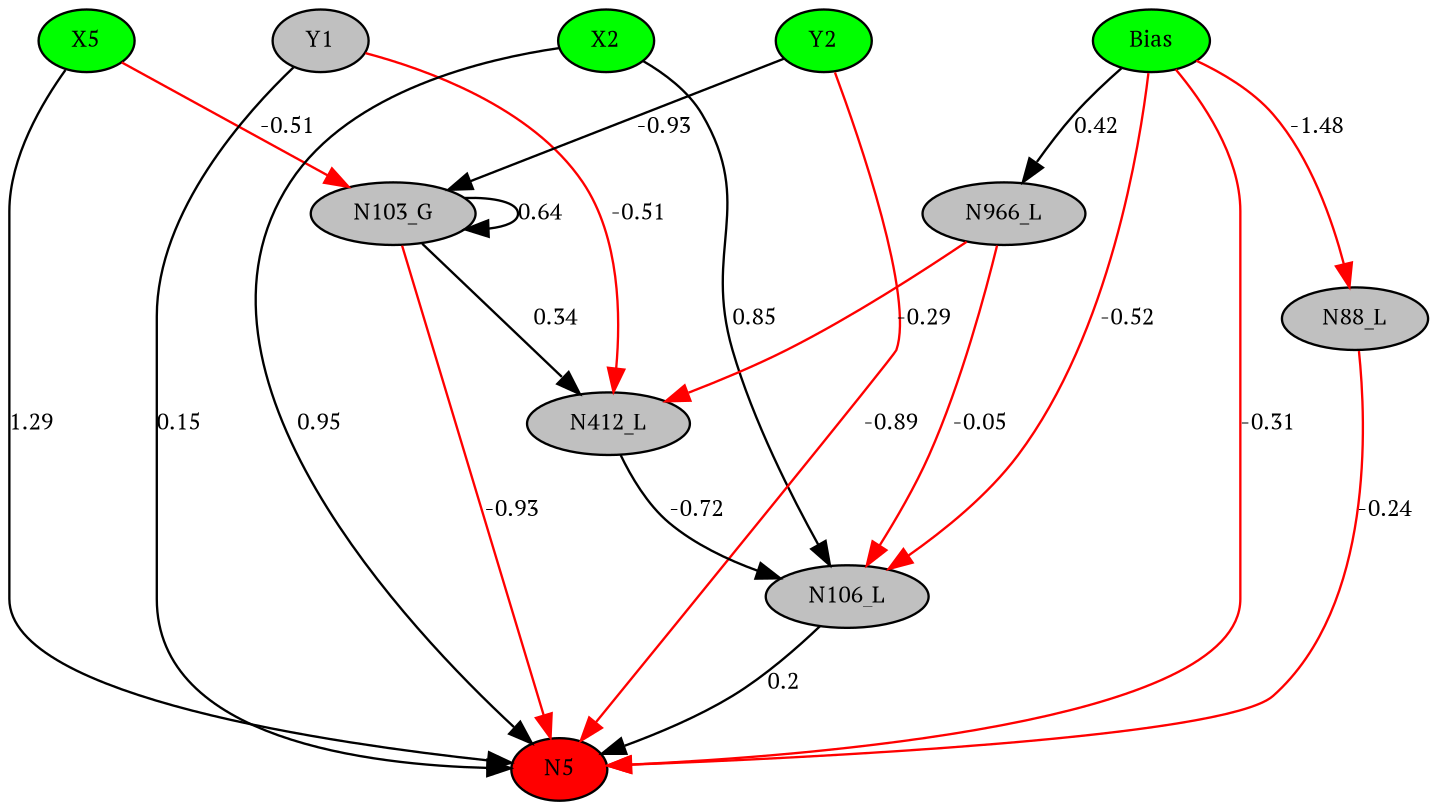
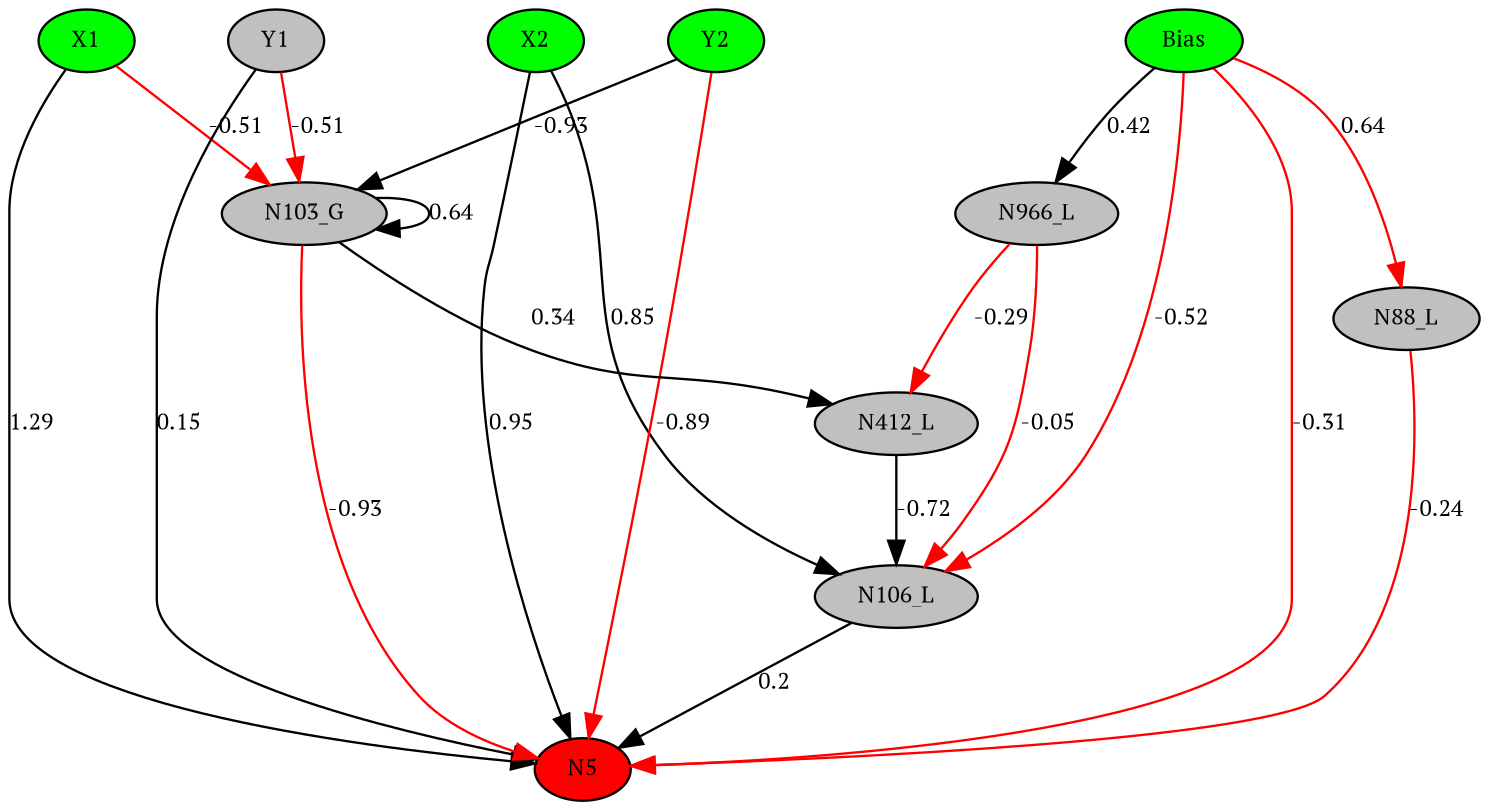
(87, 41) -> (87, 41)
(1318, 127) -> (1363, 127)
(569, 166) -> (288, 115)
